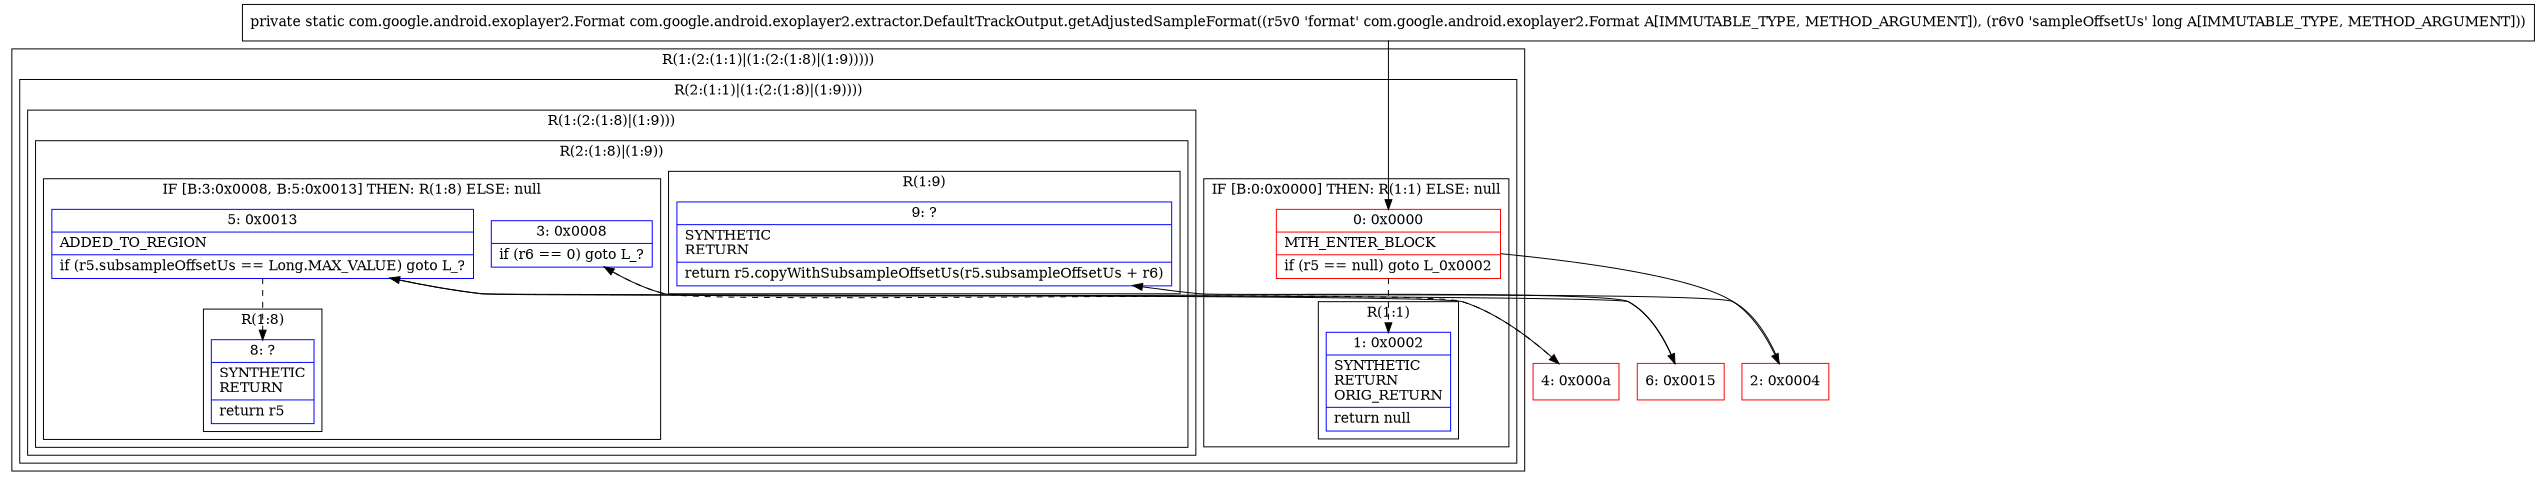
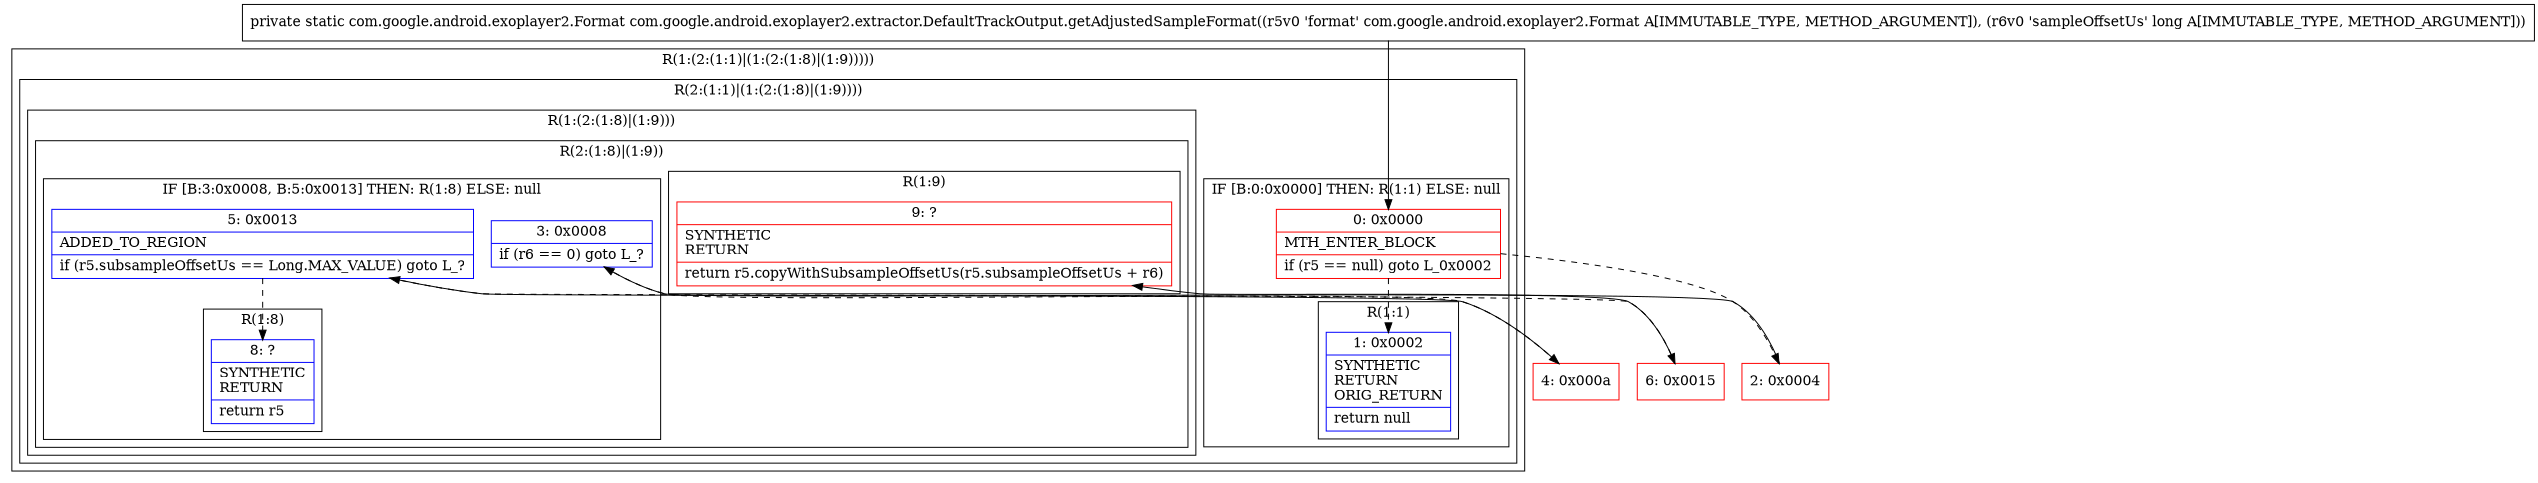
(924, 244) -> (924, 244)
(1652, 275) -> (1652, 275)
(1043, 296) -> (1043, 296)
